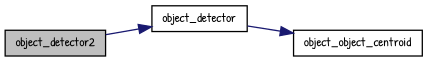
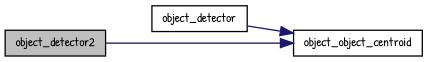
(122, 32) -> (193, 43)
